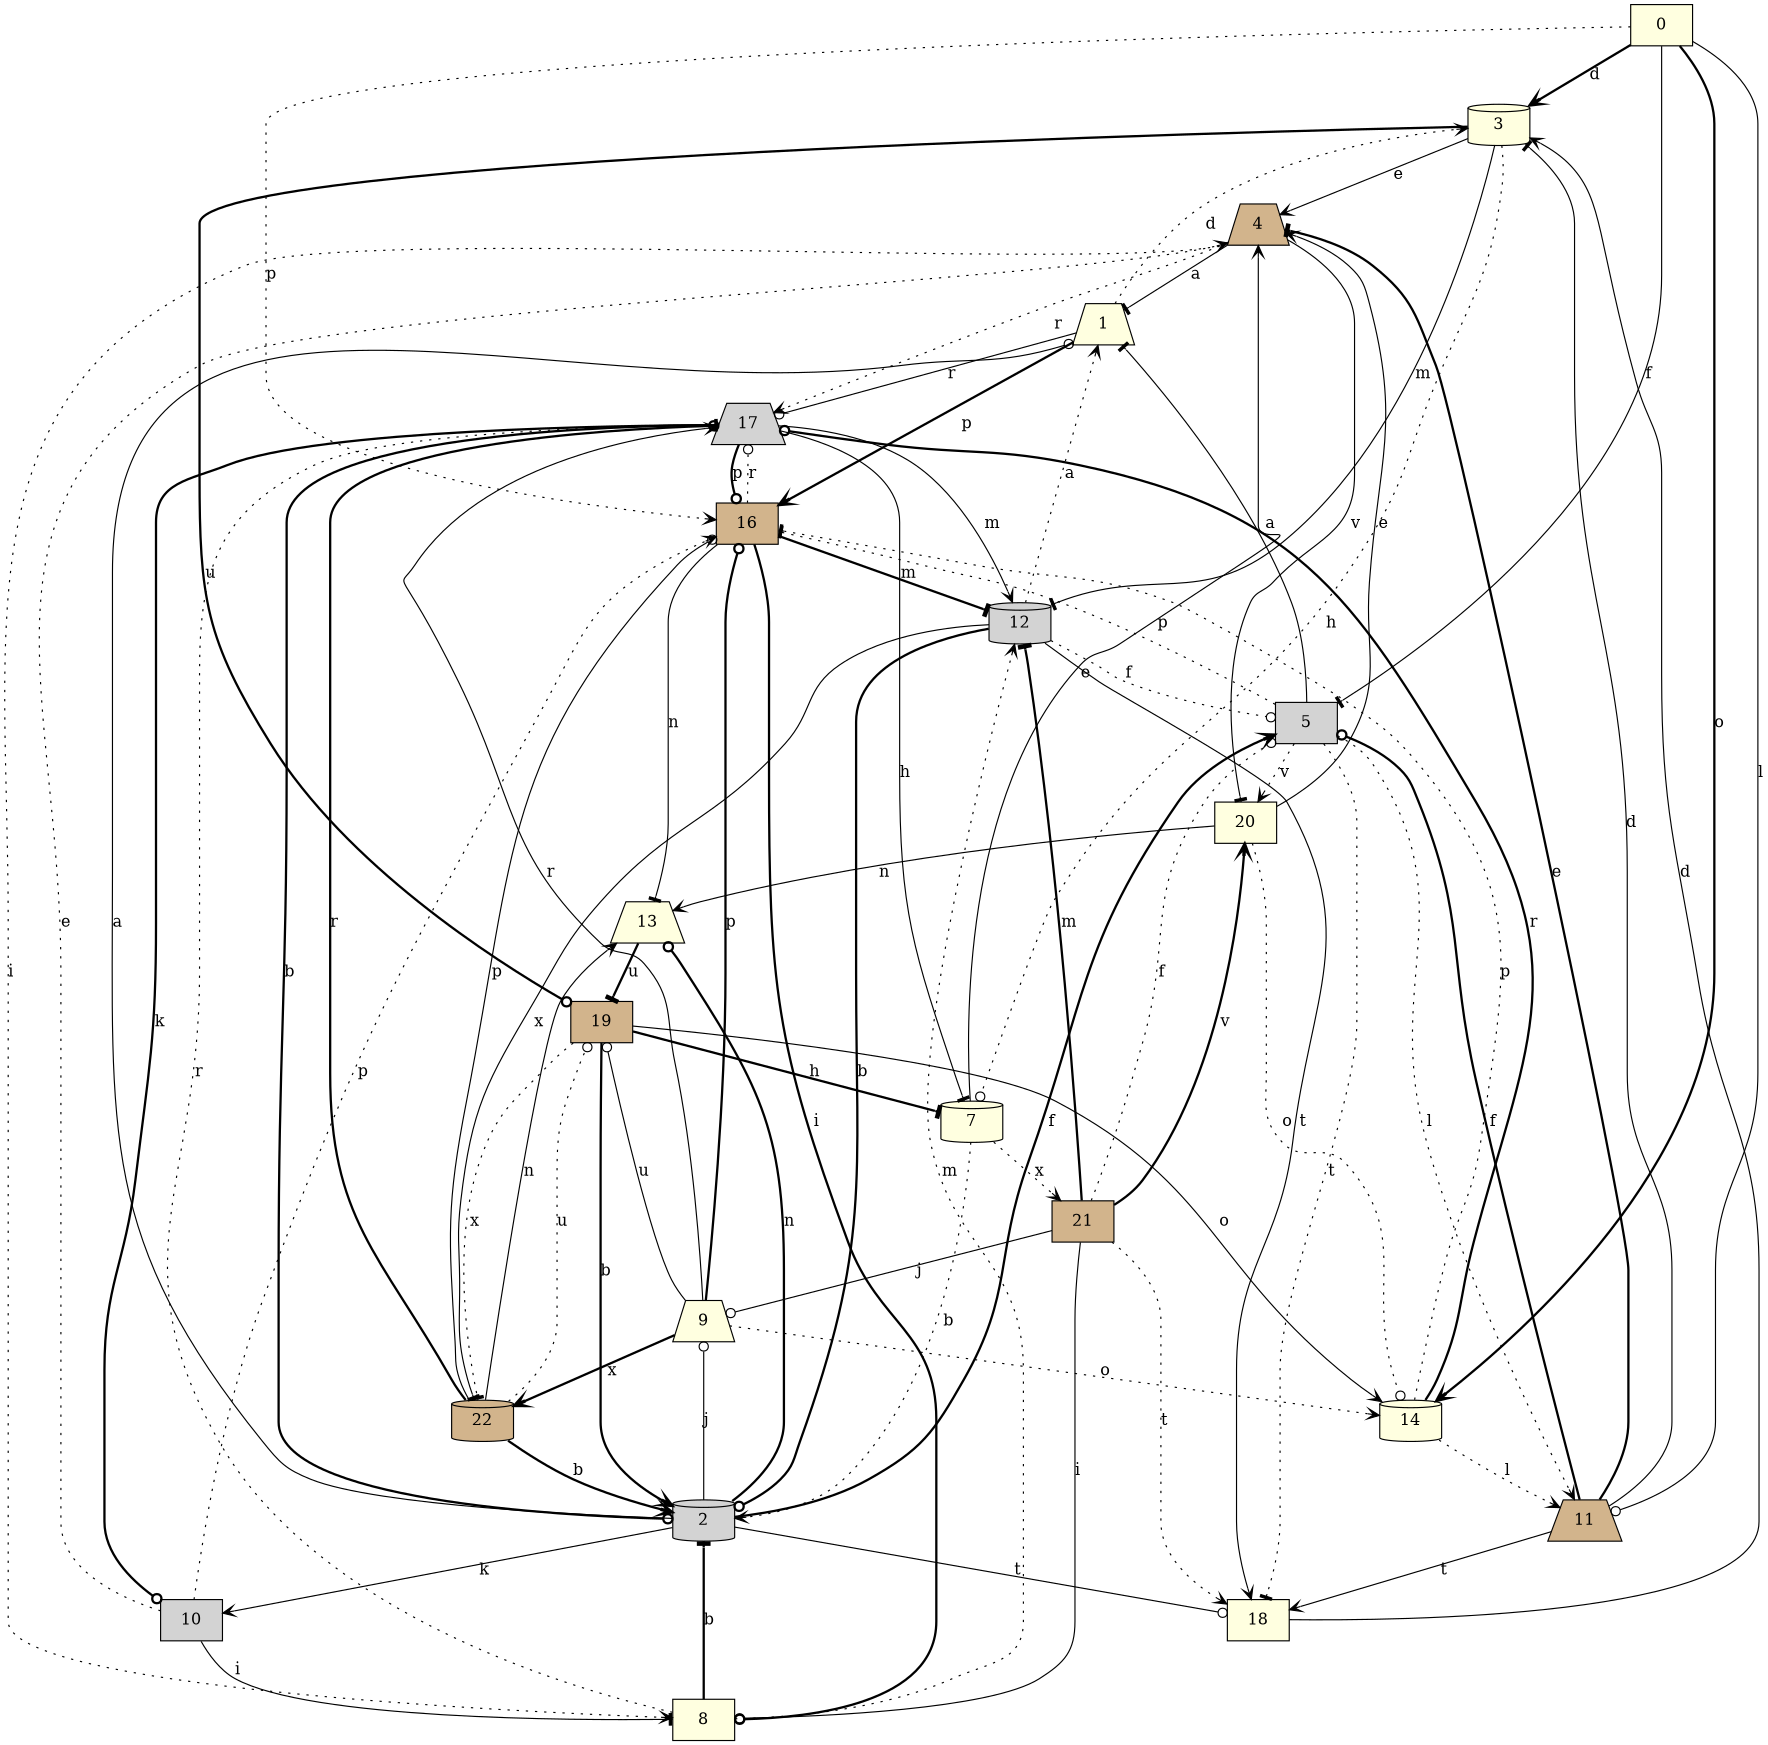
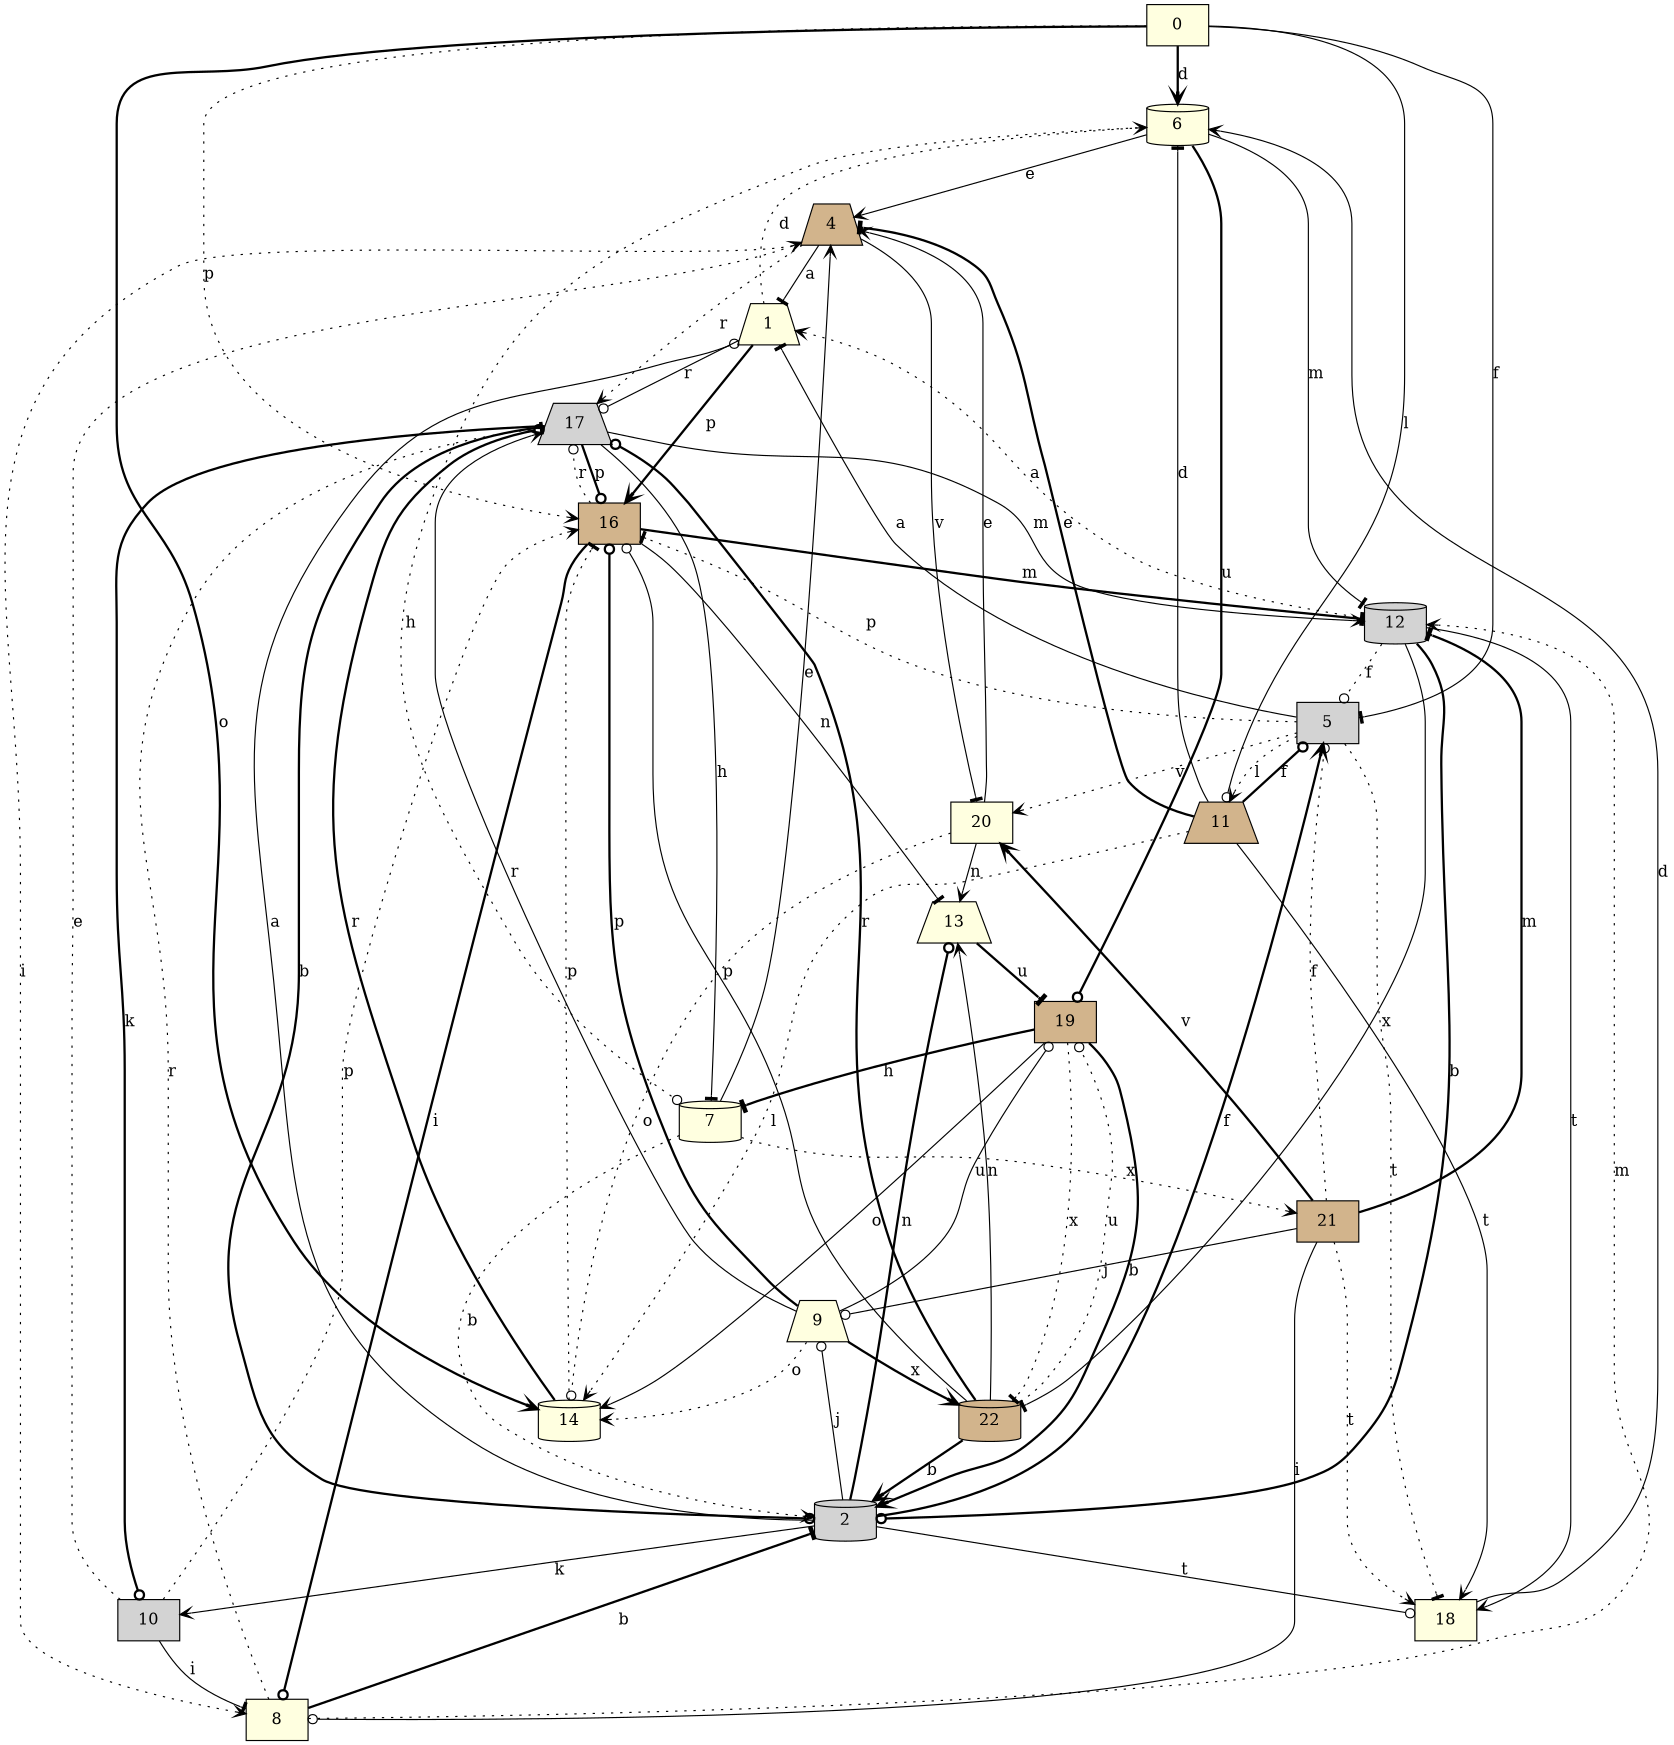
(1499, 125) -> (1178, 125)
(1494, 1473) -> (799, 996)
